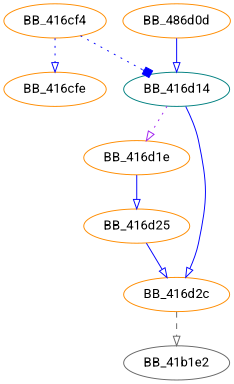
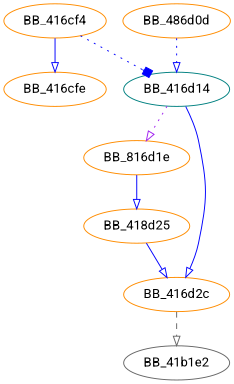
(55, 50) -> (55, 50)
(177, 50) -> (177, 50)
(137, 158) -> (137, 158)
(137, 226) -> (137, 226)
